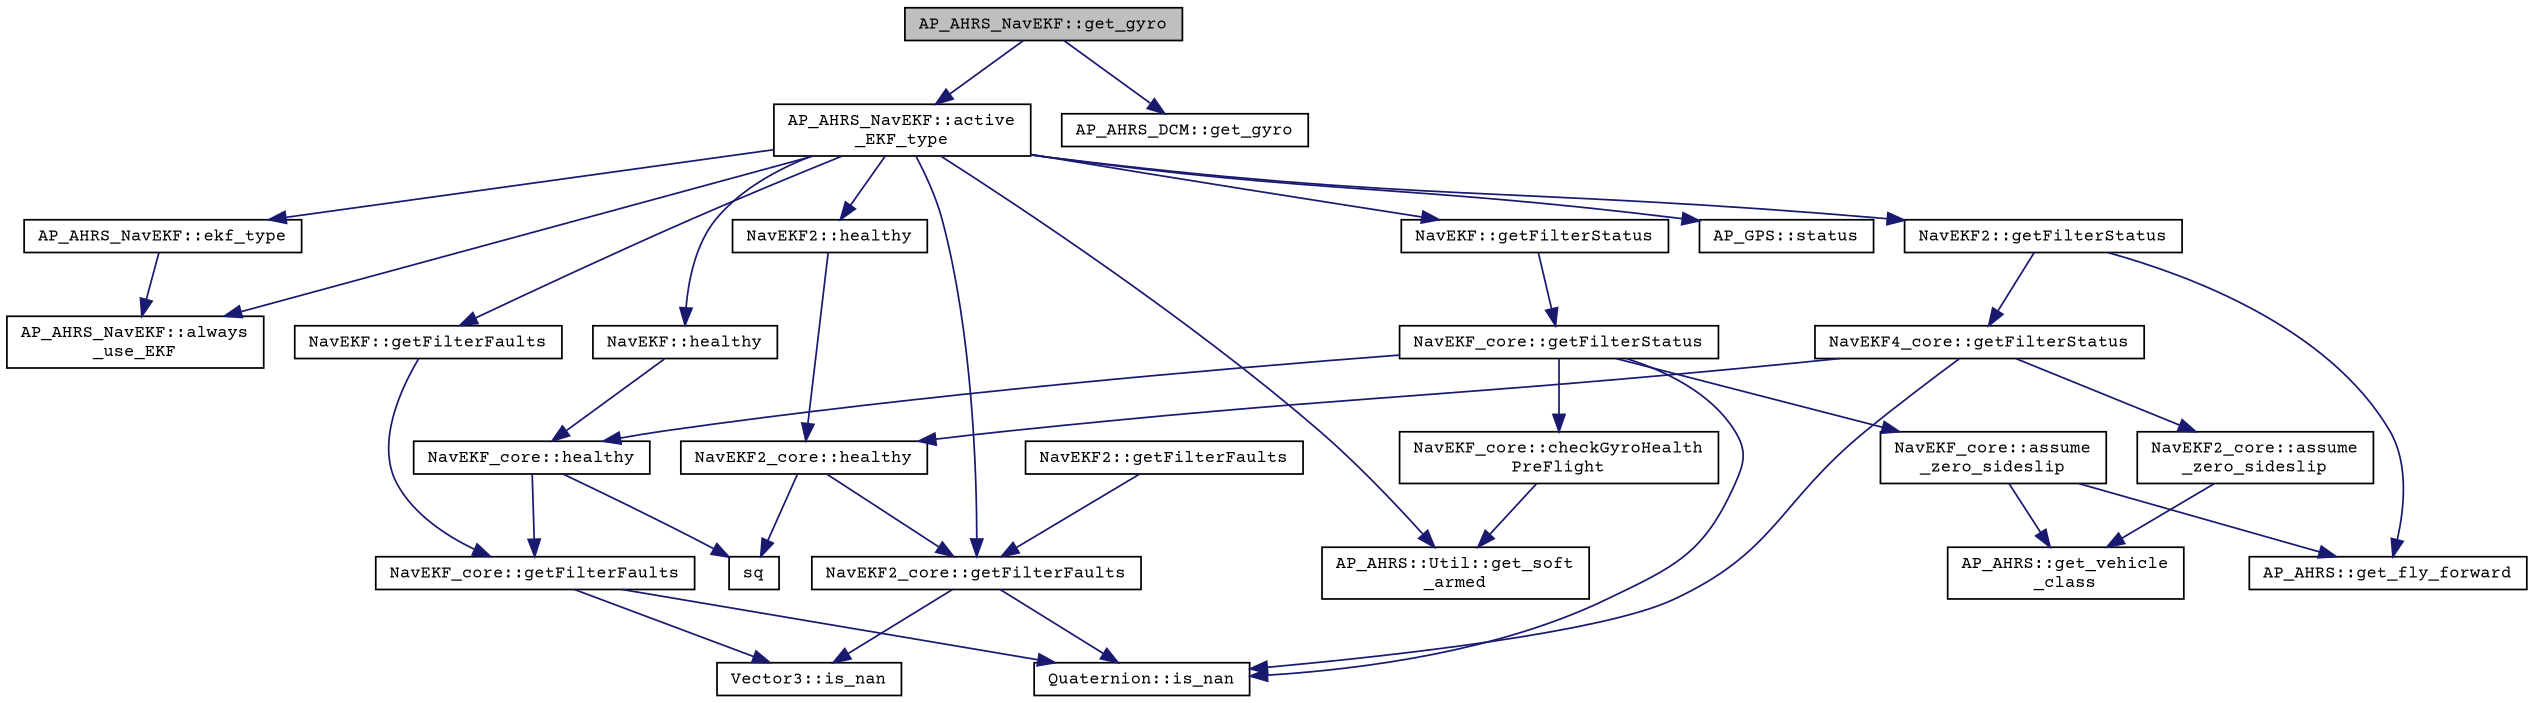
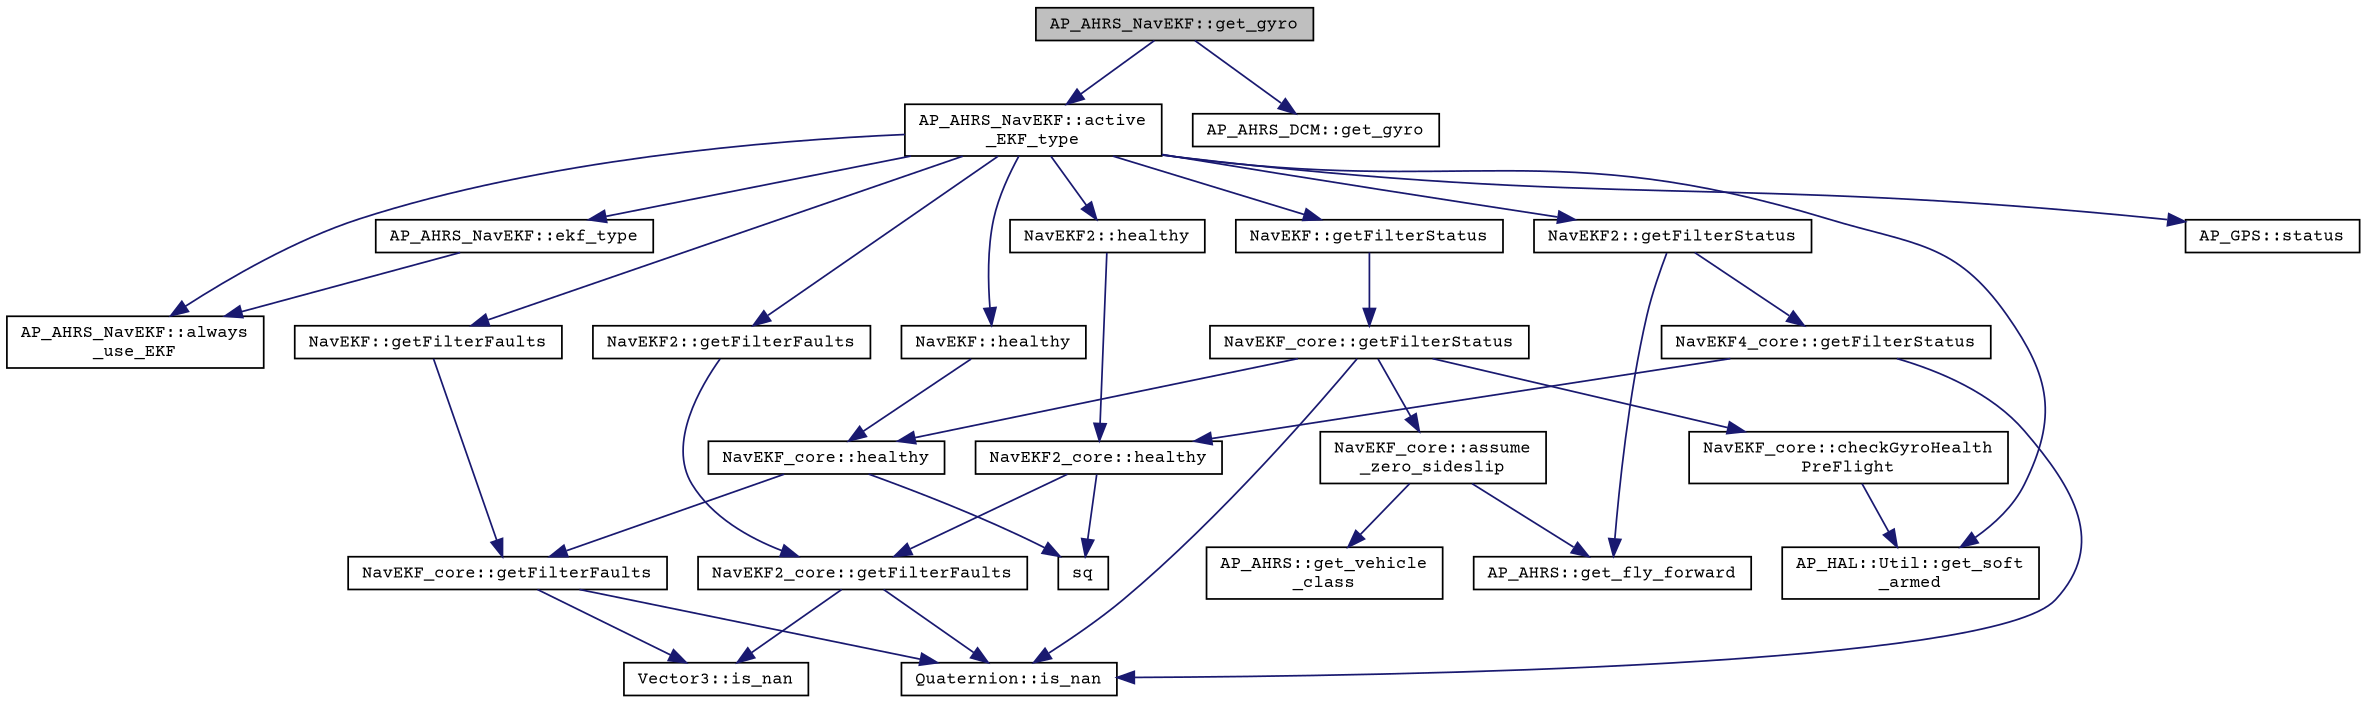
(965, 344) -> (883, 236)
(2255, 458) -> none
(1456, 573) -> (1911, 573)
